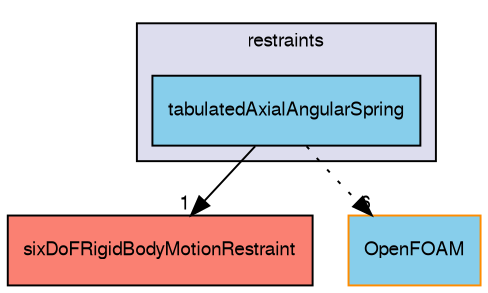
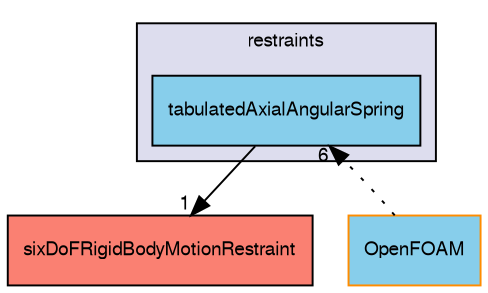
(331, 174) -> (370, 187)
